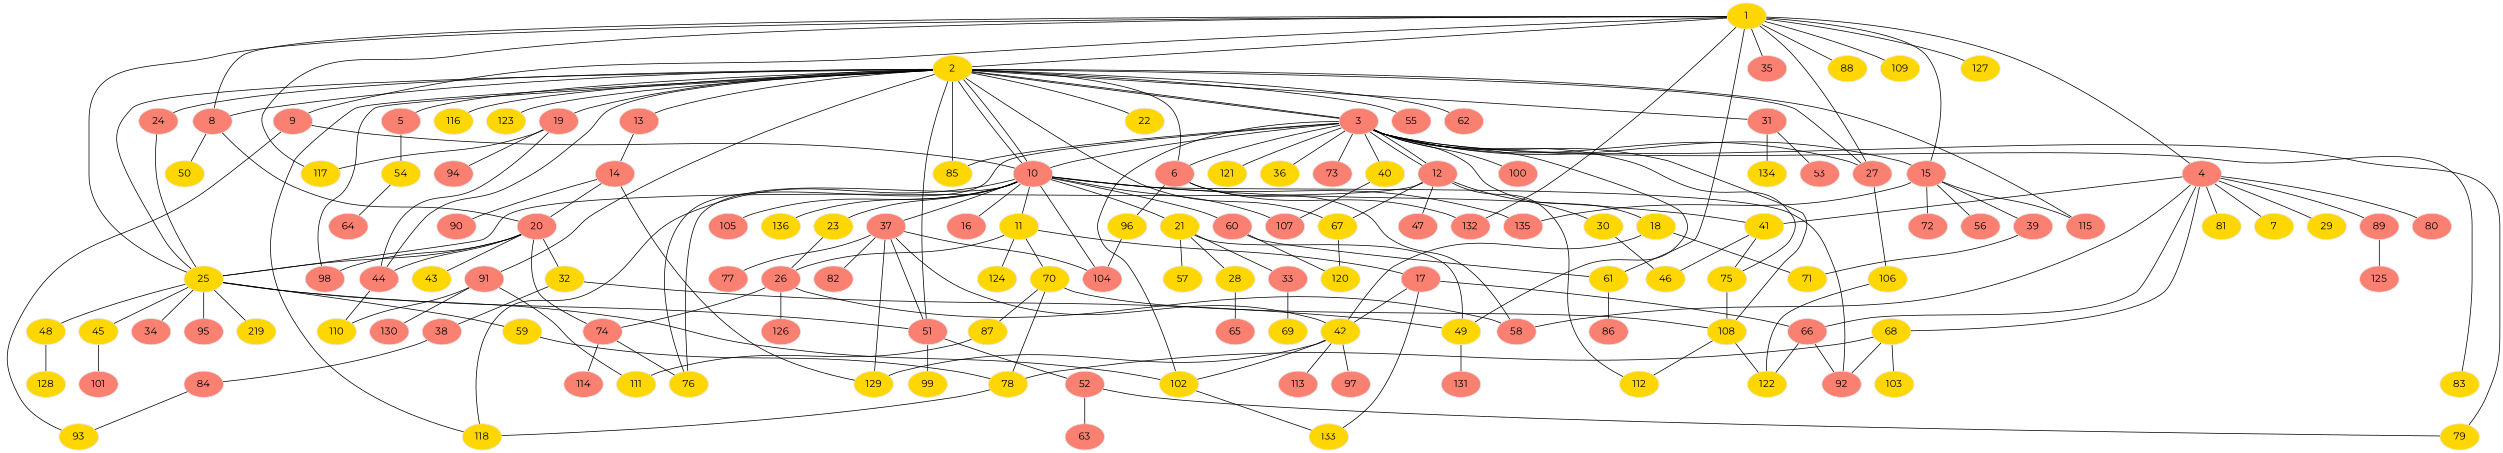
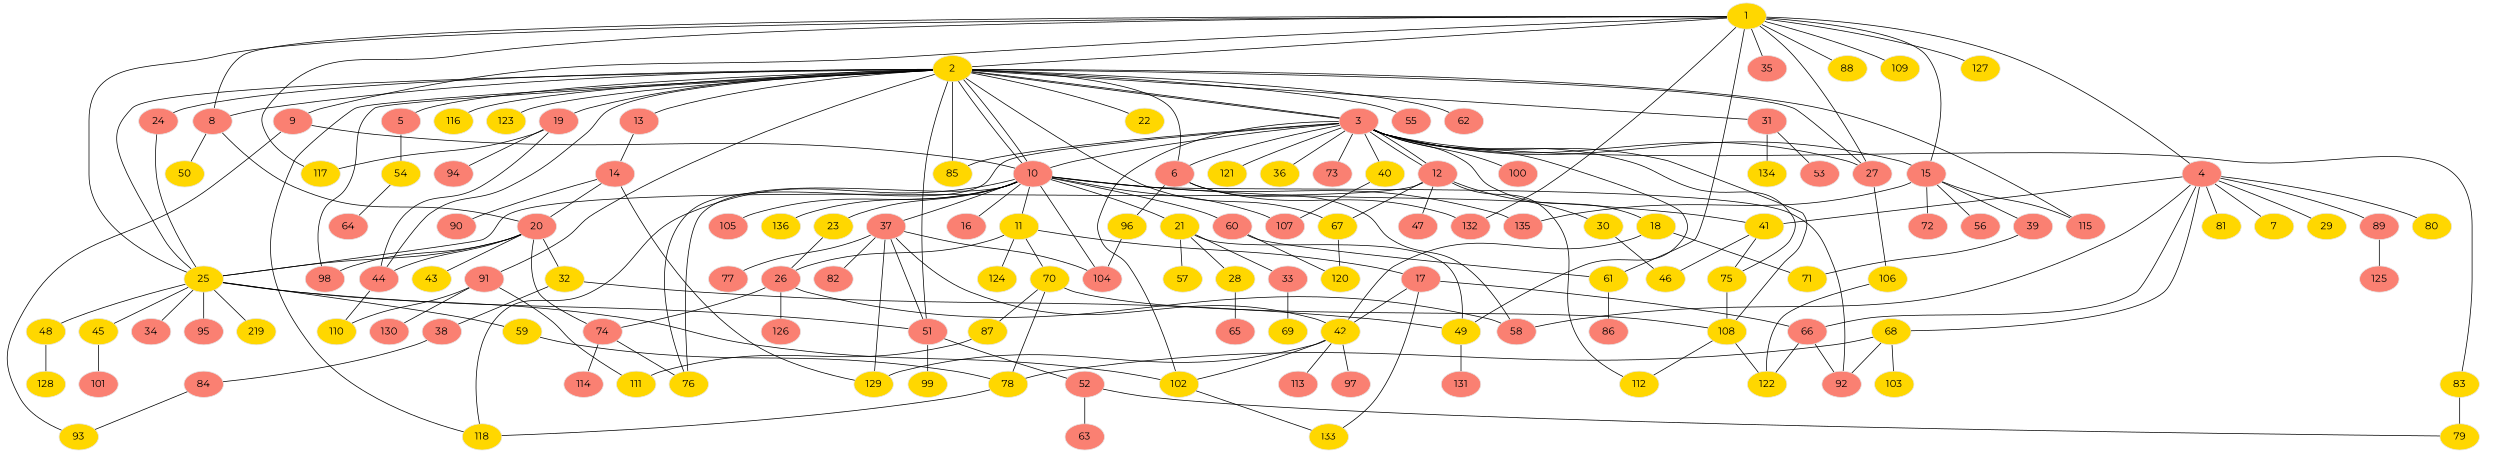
(2055, 145) -> (2460, 411)
(2432, 226) -> (2432, 226)
